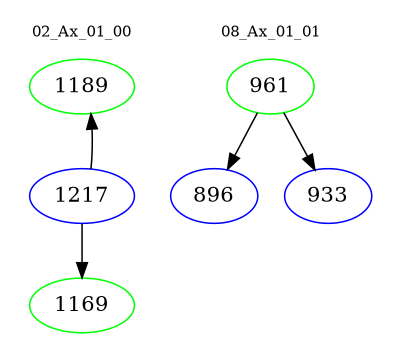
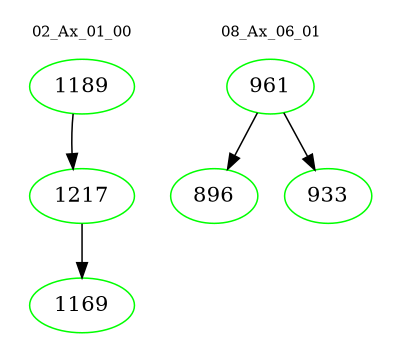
(271, 33) -> (271, 33)
(92, 149) -> (72, 134)
(82, 196) -> (82, 196)
(214, 196) -> (214, 196)
(328, 196) -> (328, 196)
